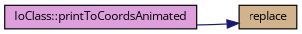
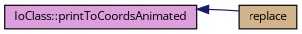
(212, 25) -> (224, 10)
